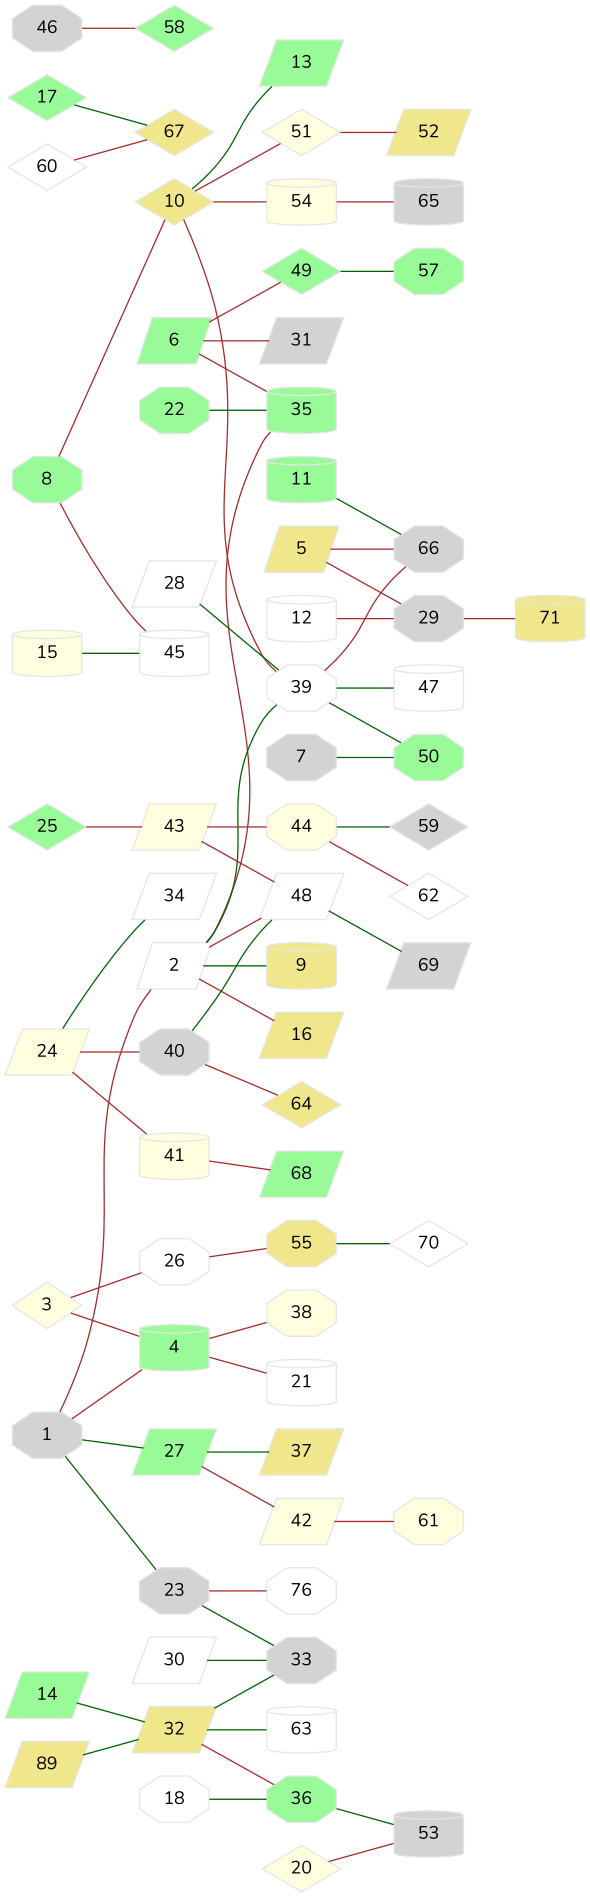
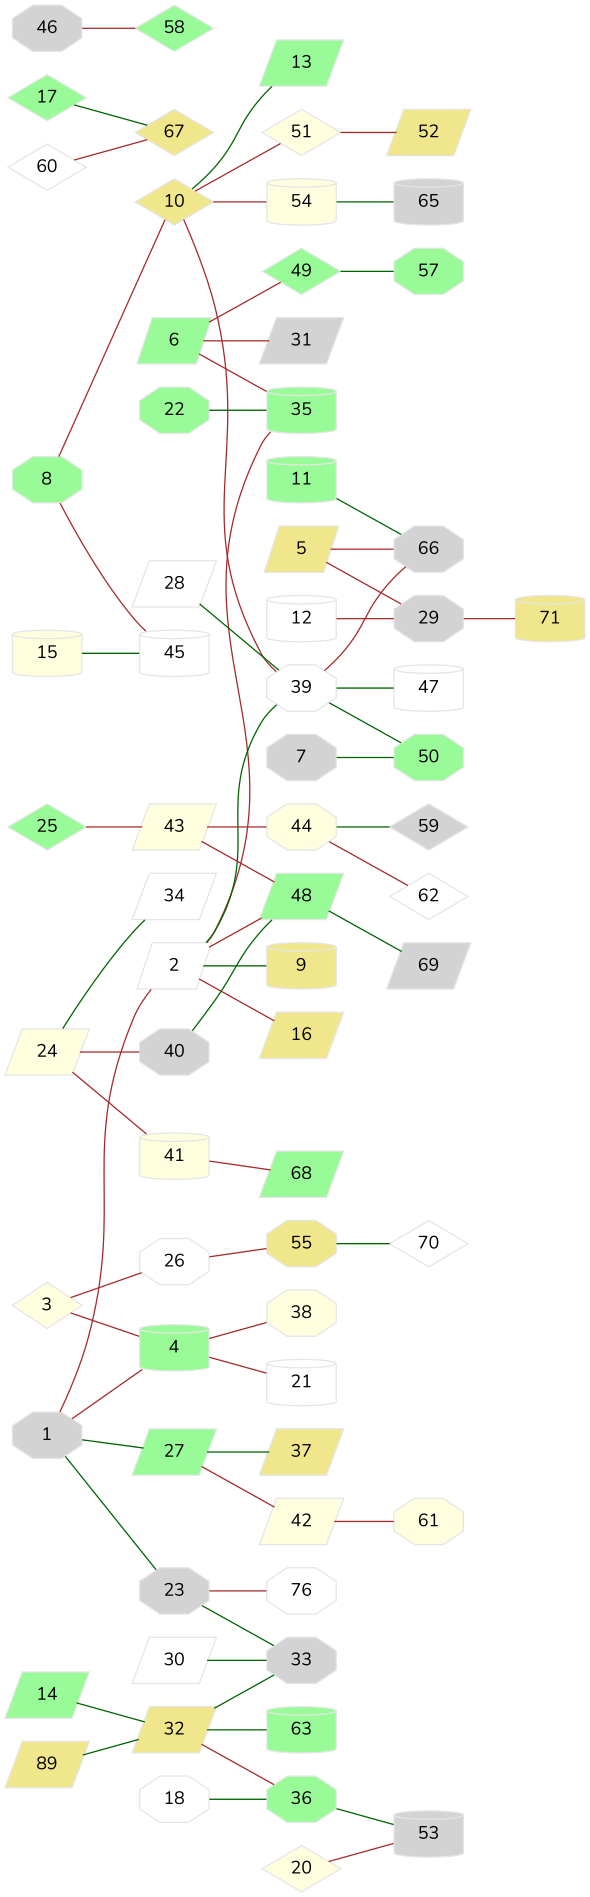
(365, 202) -> (365, 202)
(302, 896) -> (302, 896)
(302, 1105) -> none
(302, 1730) -> (302, 1730)
